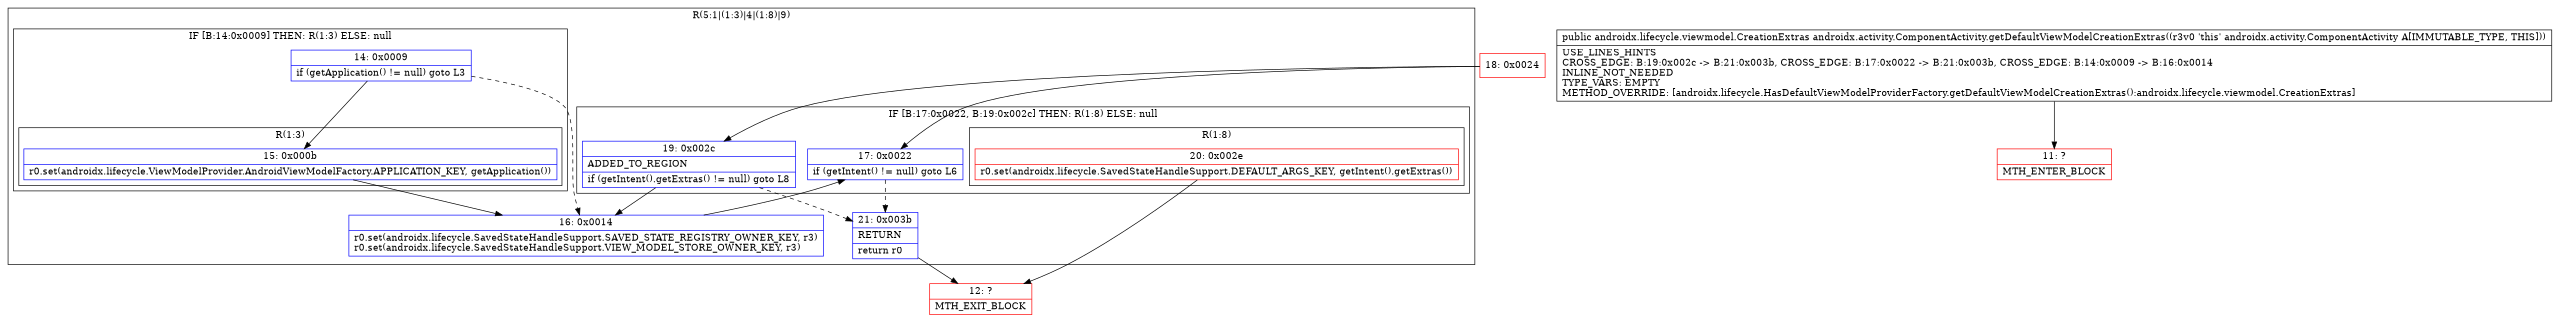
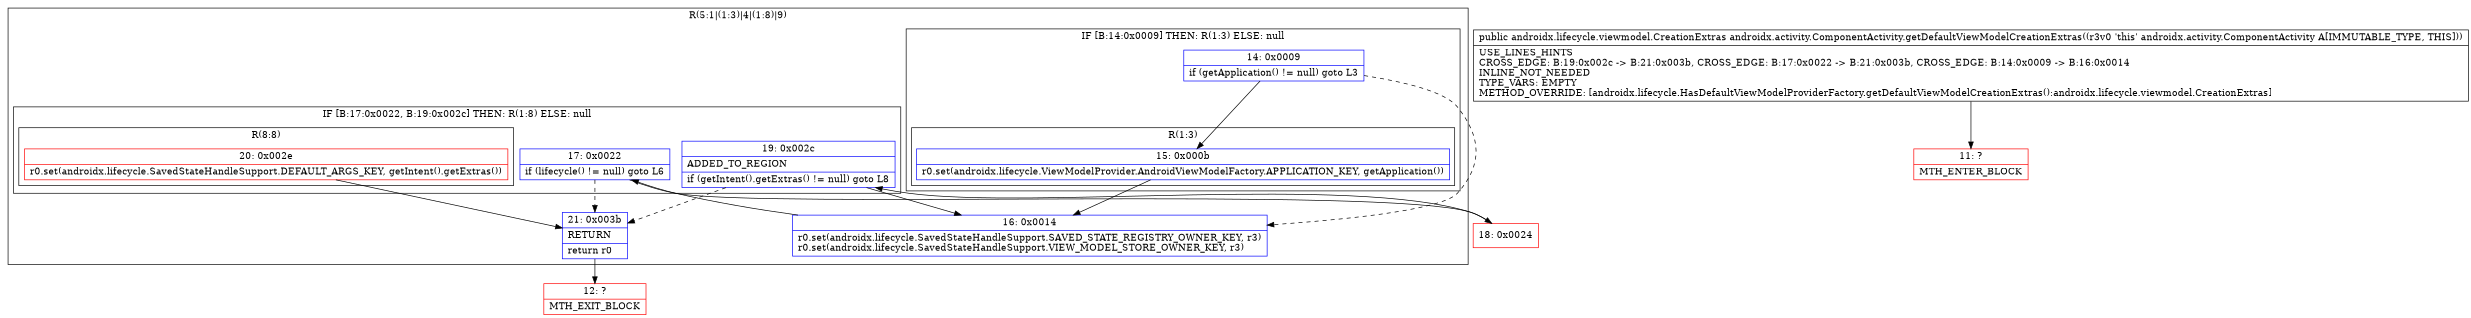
(1186, 77) -> (929, 199)
(1217, 135) -> (266, 135)
(885, 172) -> (595, 172)
(1117, 236) -> (446, 203)
